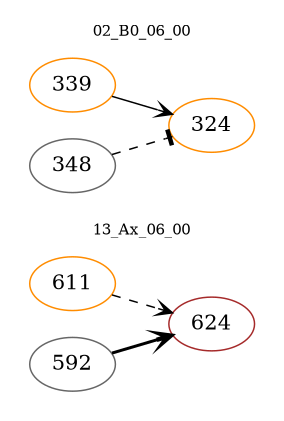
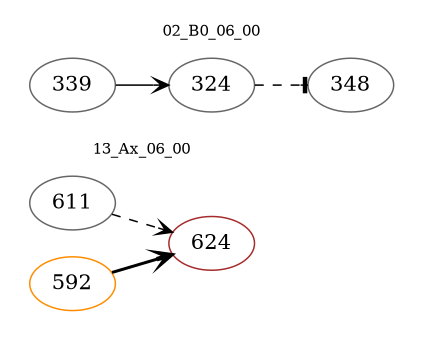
(73, 85) -> (73, 85)
(212, 125) -> (212, 85)
(139, 147) -> (278, 85)
(73, 284) -> (73, 203)
(73, 364) -> (73, 284)
